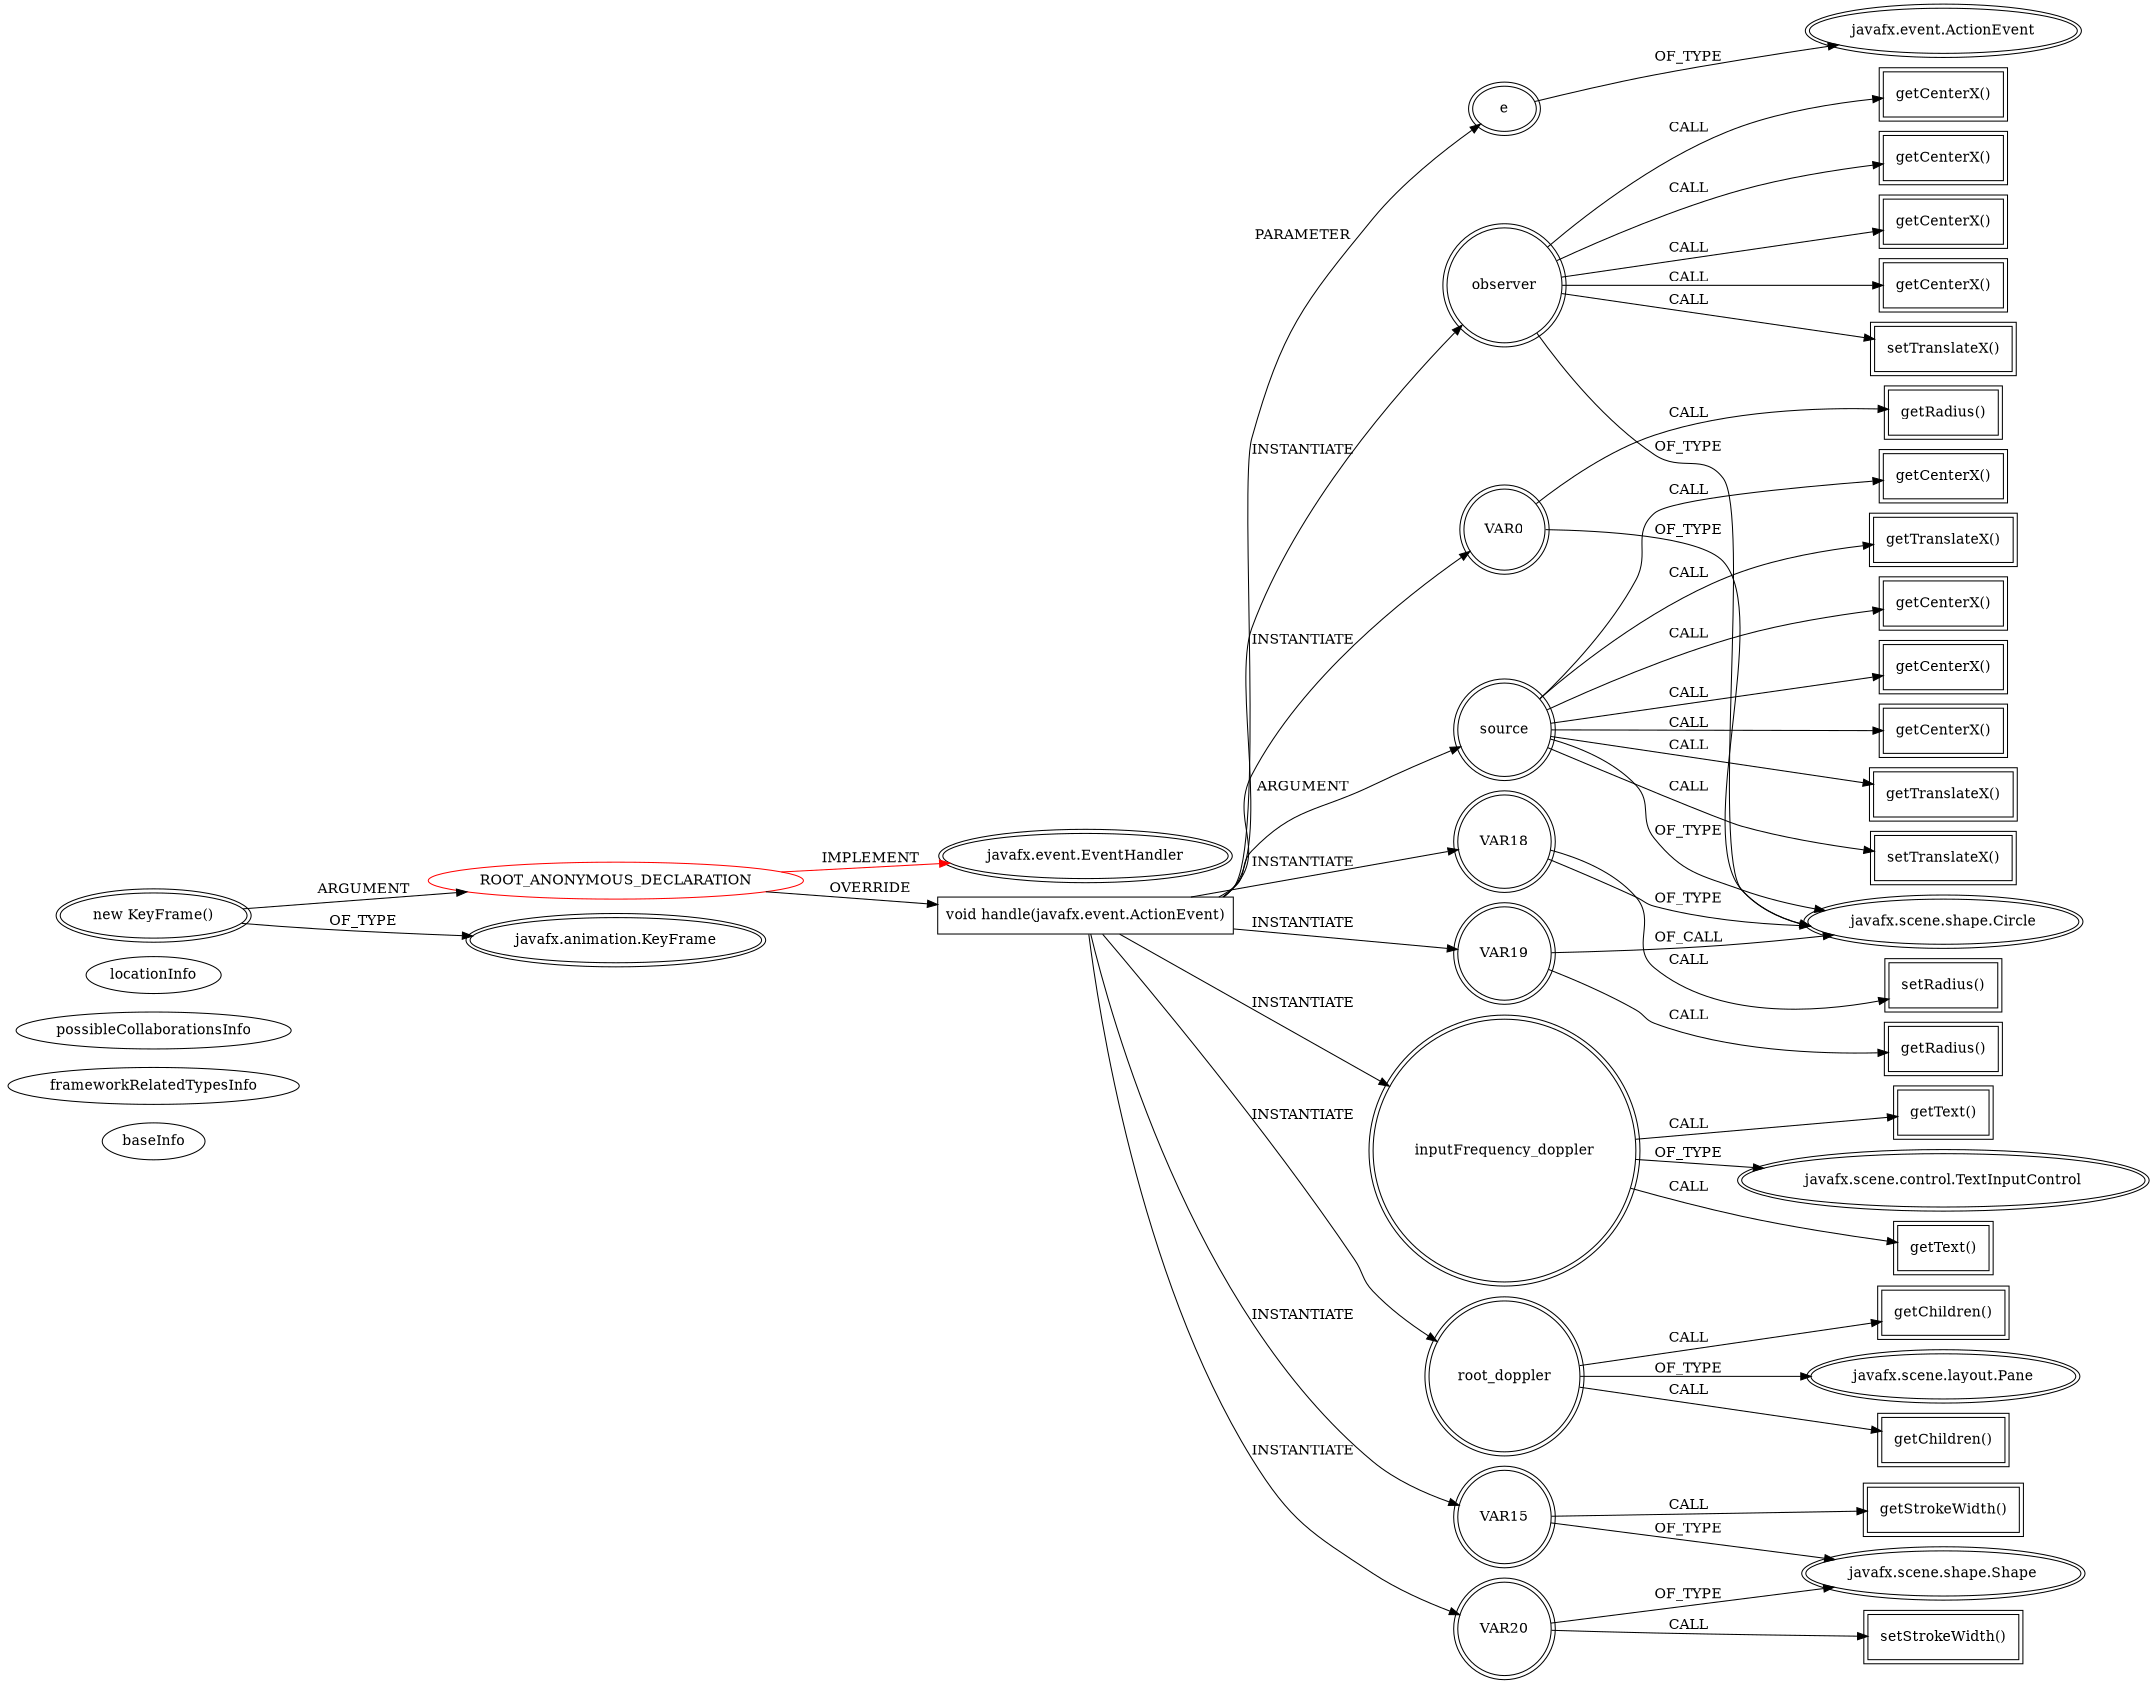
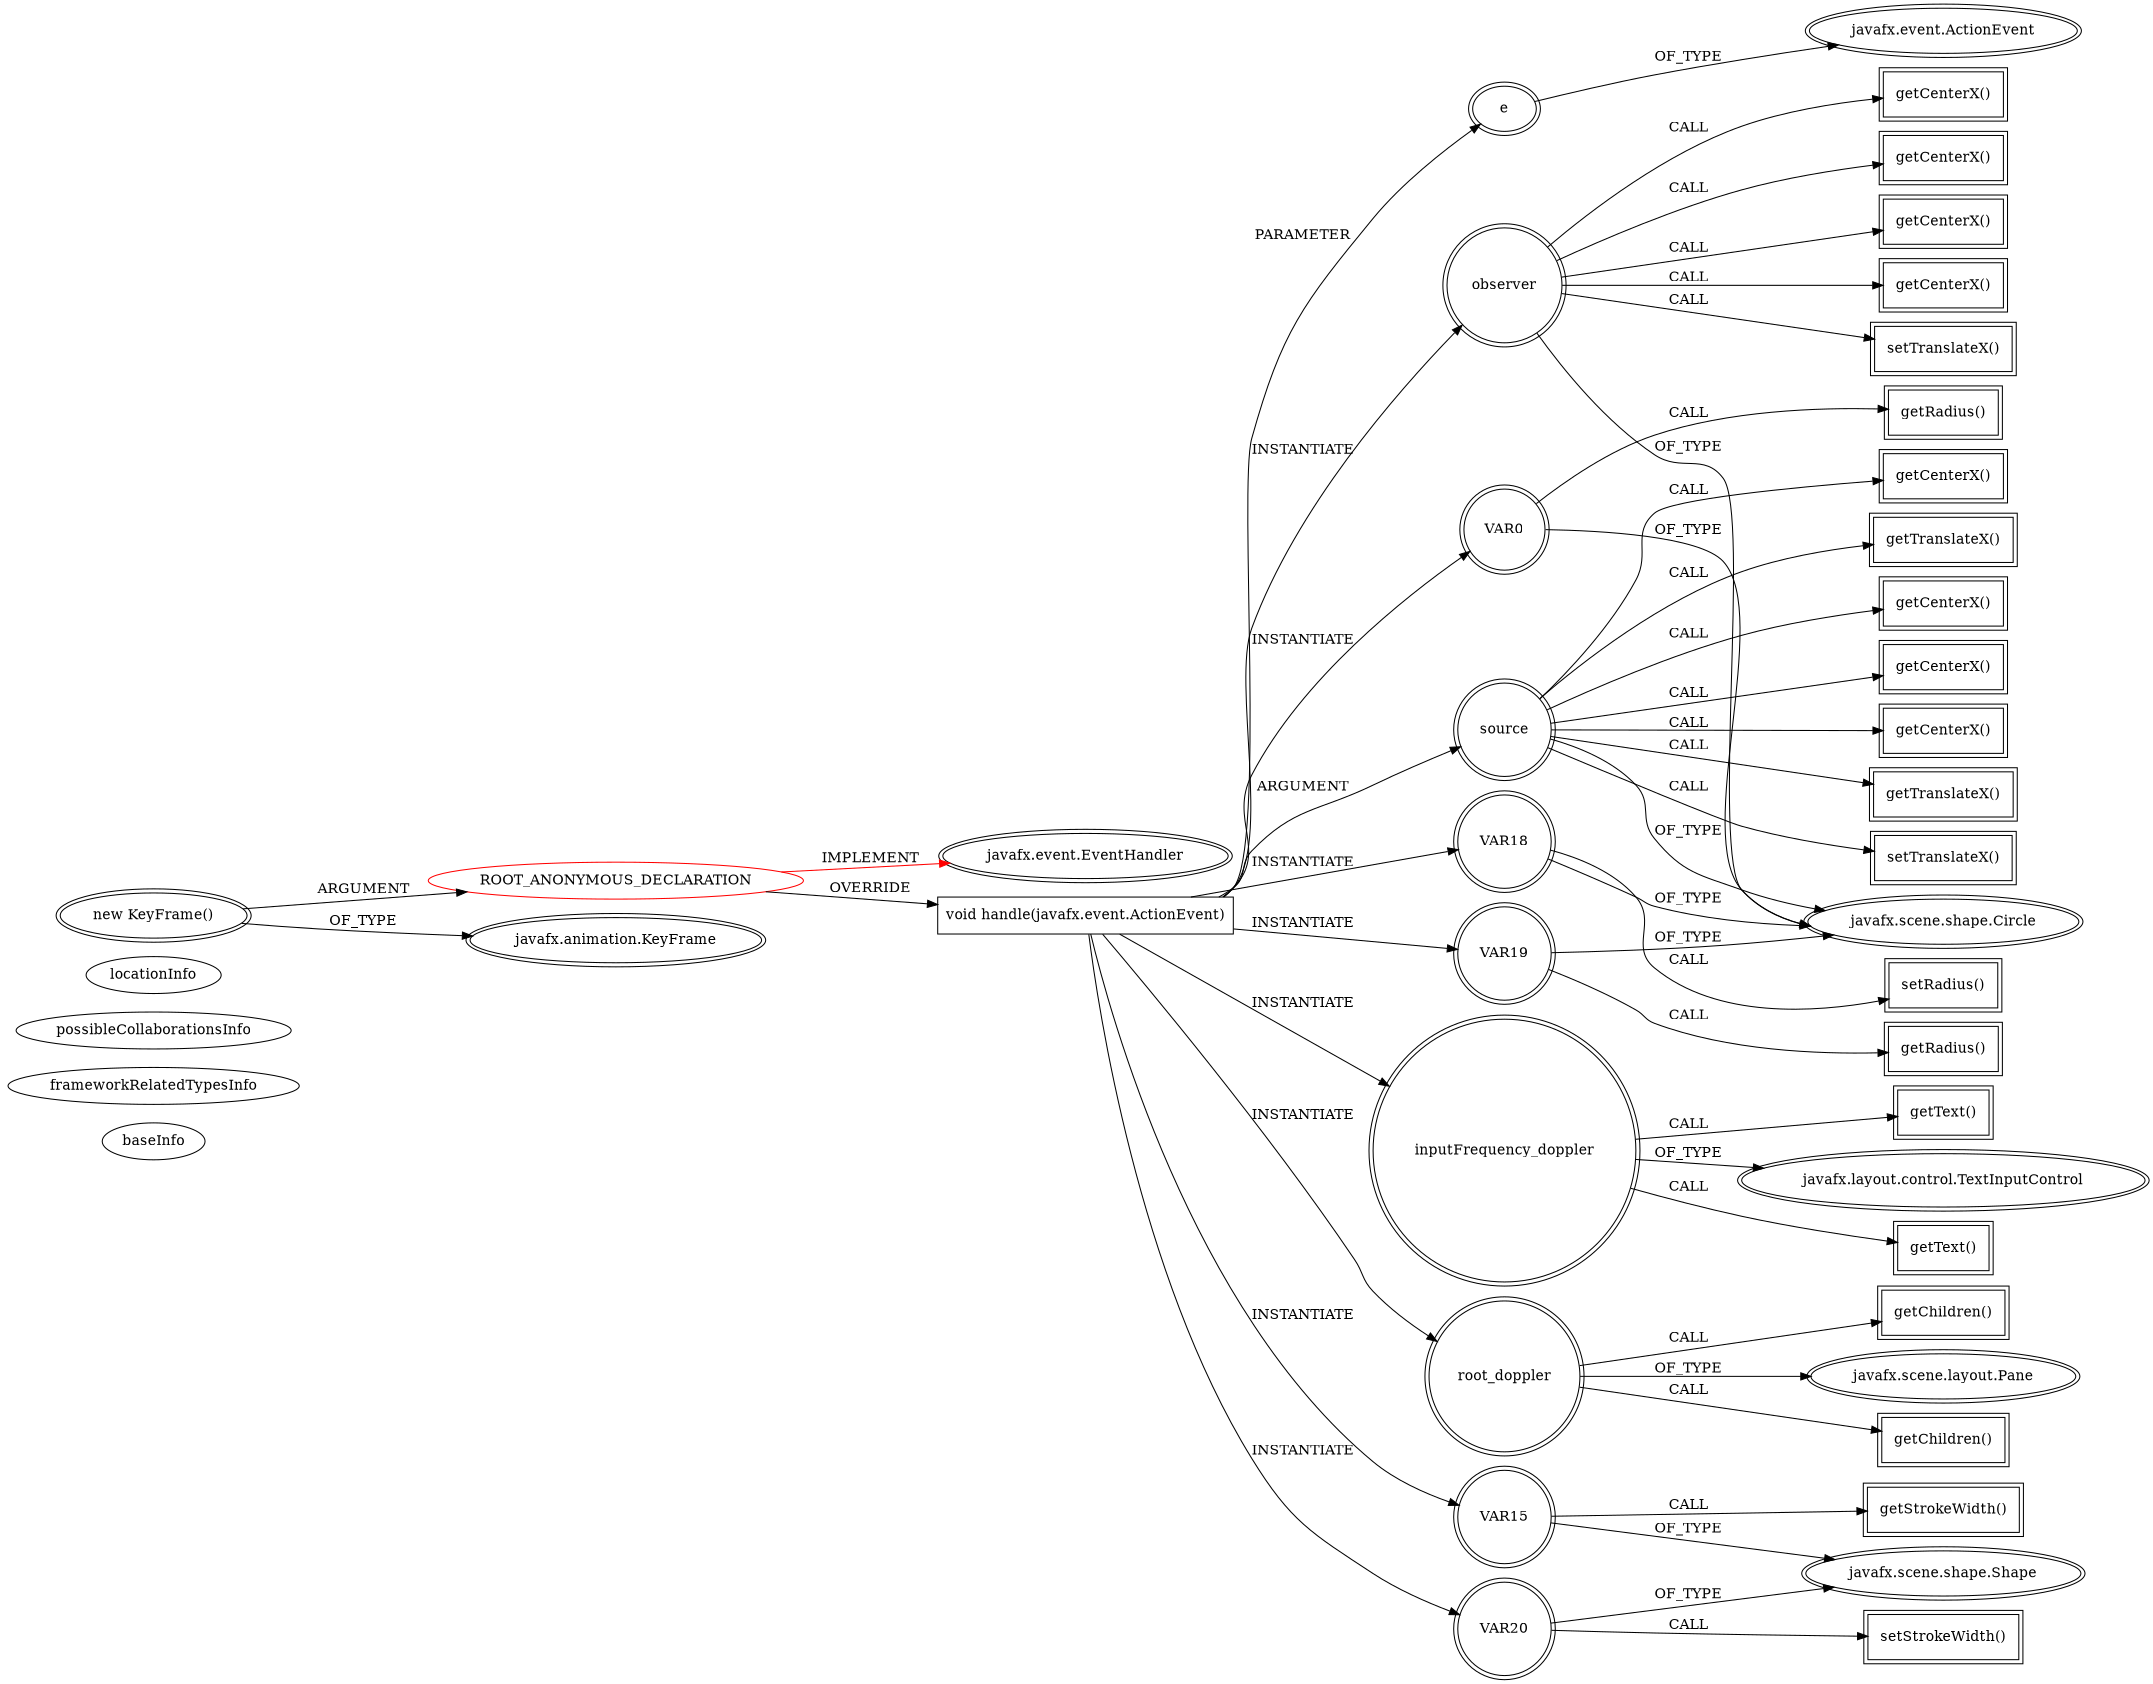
(1689, 938) -> (1689, 938)
(1943, 1180) -> (1943, 1180)
